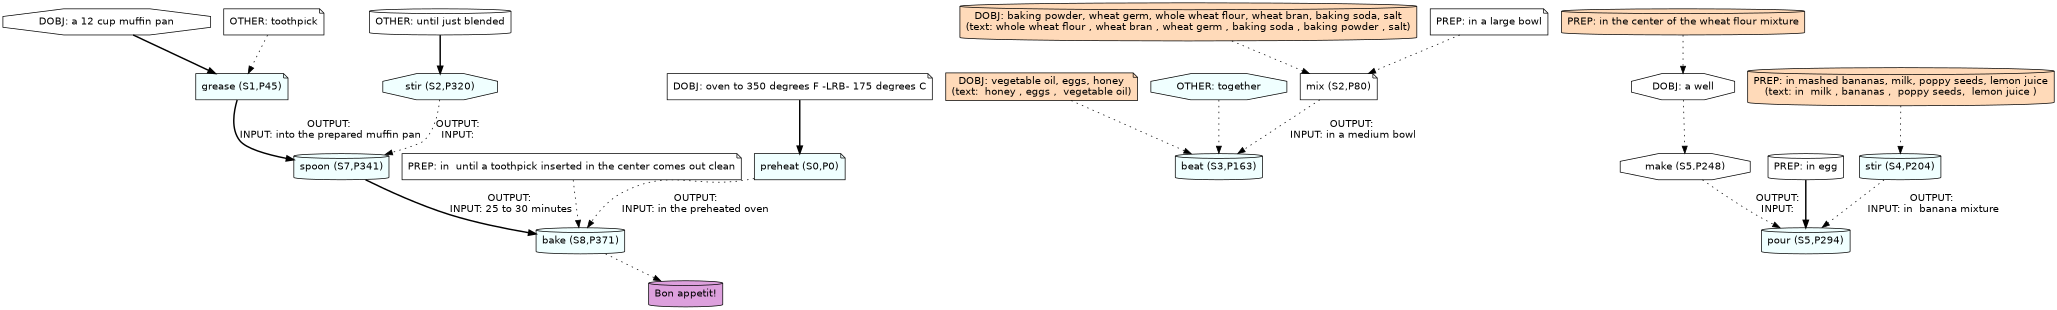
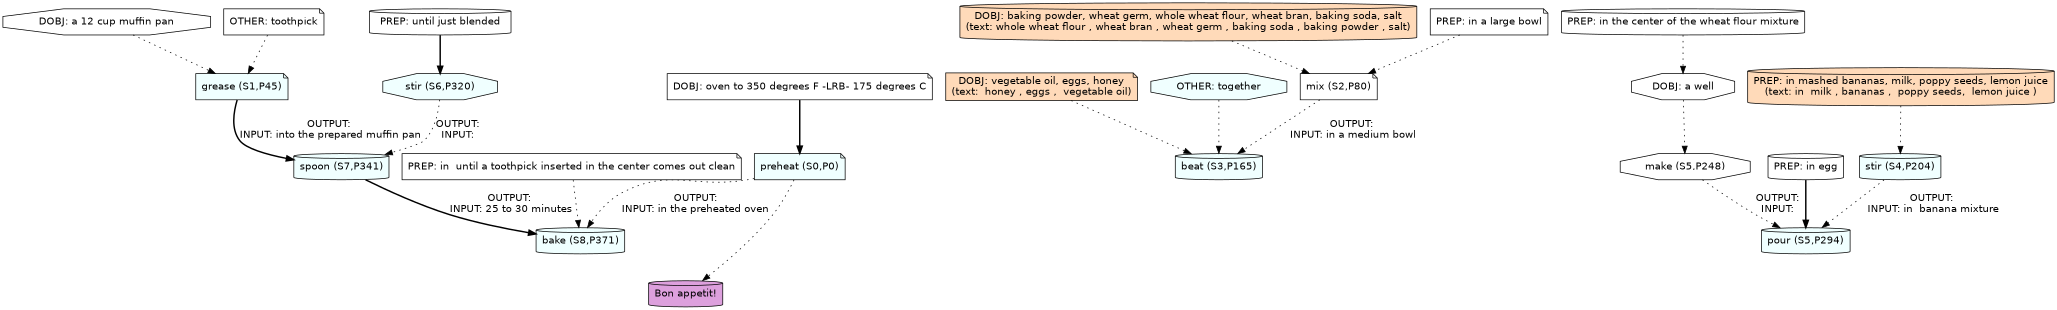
(440, 22) -> (440, 22)
(1683, 22) -> (1683, 22)
(171, 53) -> (171, 53)
(440, 87) -> (440, 87)
(1219, 167) -> (1219, 167)
(630, 266) -> (757, 233)
